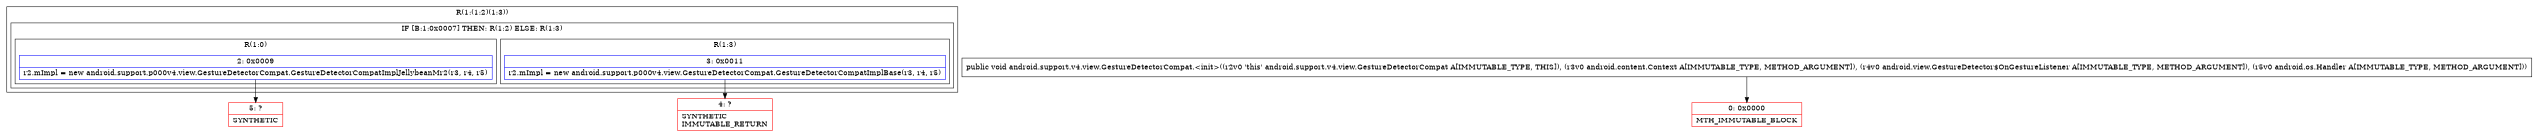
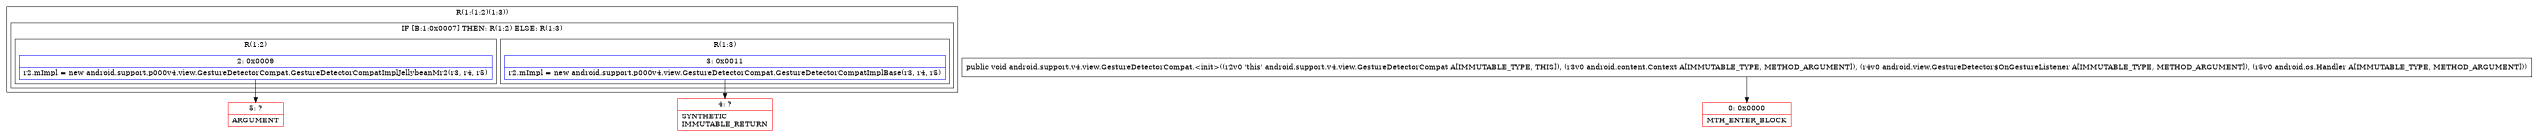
(256, 45) -> (256, 45)
(256, 120) -> (256, 120)
(1747, 120) -> (1747, 120)
